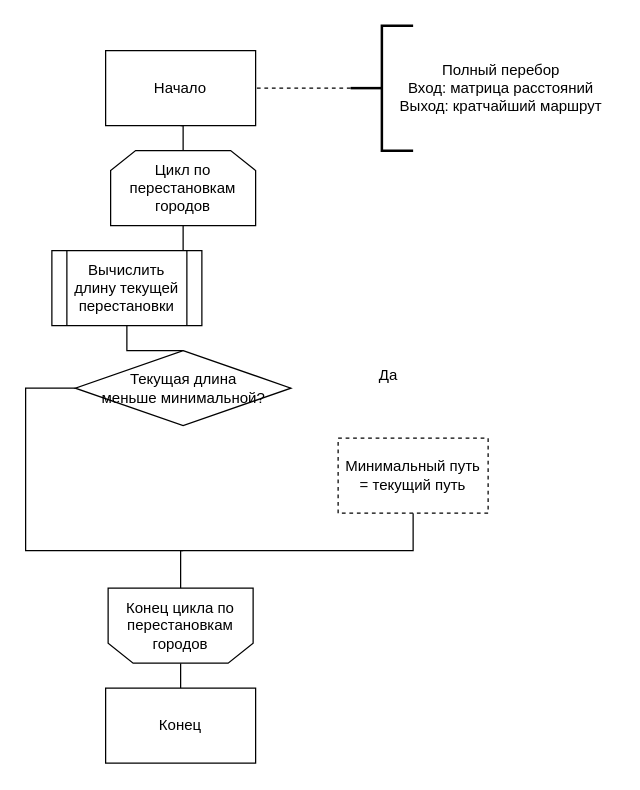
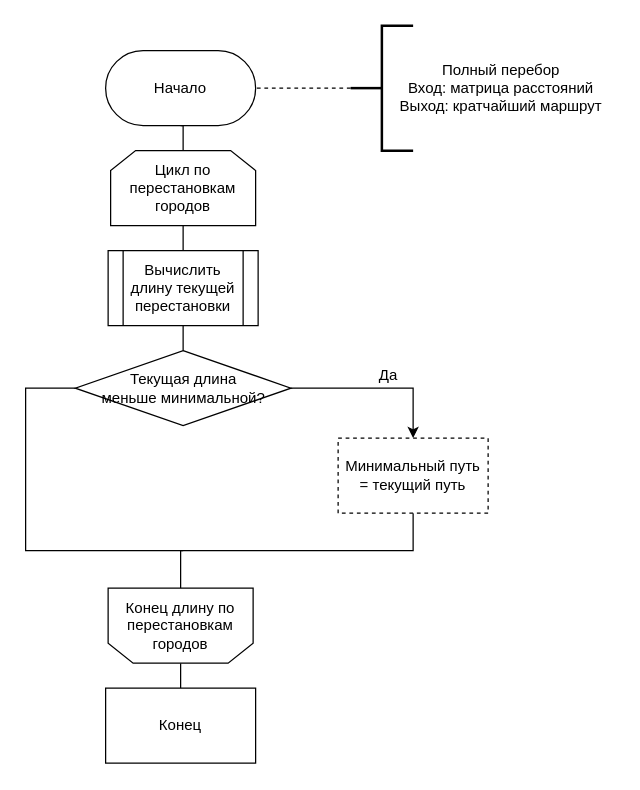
(181, 88) -> (181, 88)
(127, 288) -> (183, 288)
none -> (373, 388)
(181, 626) -> (181, 626)
